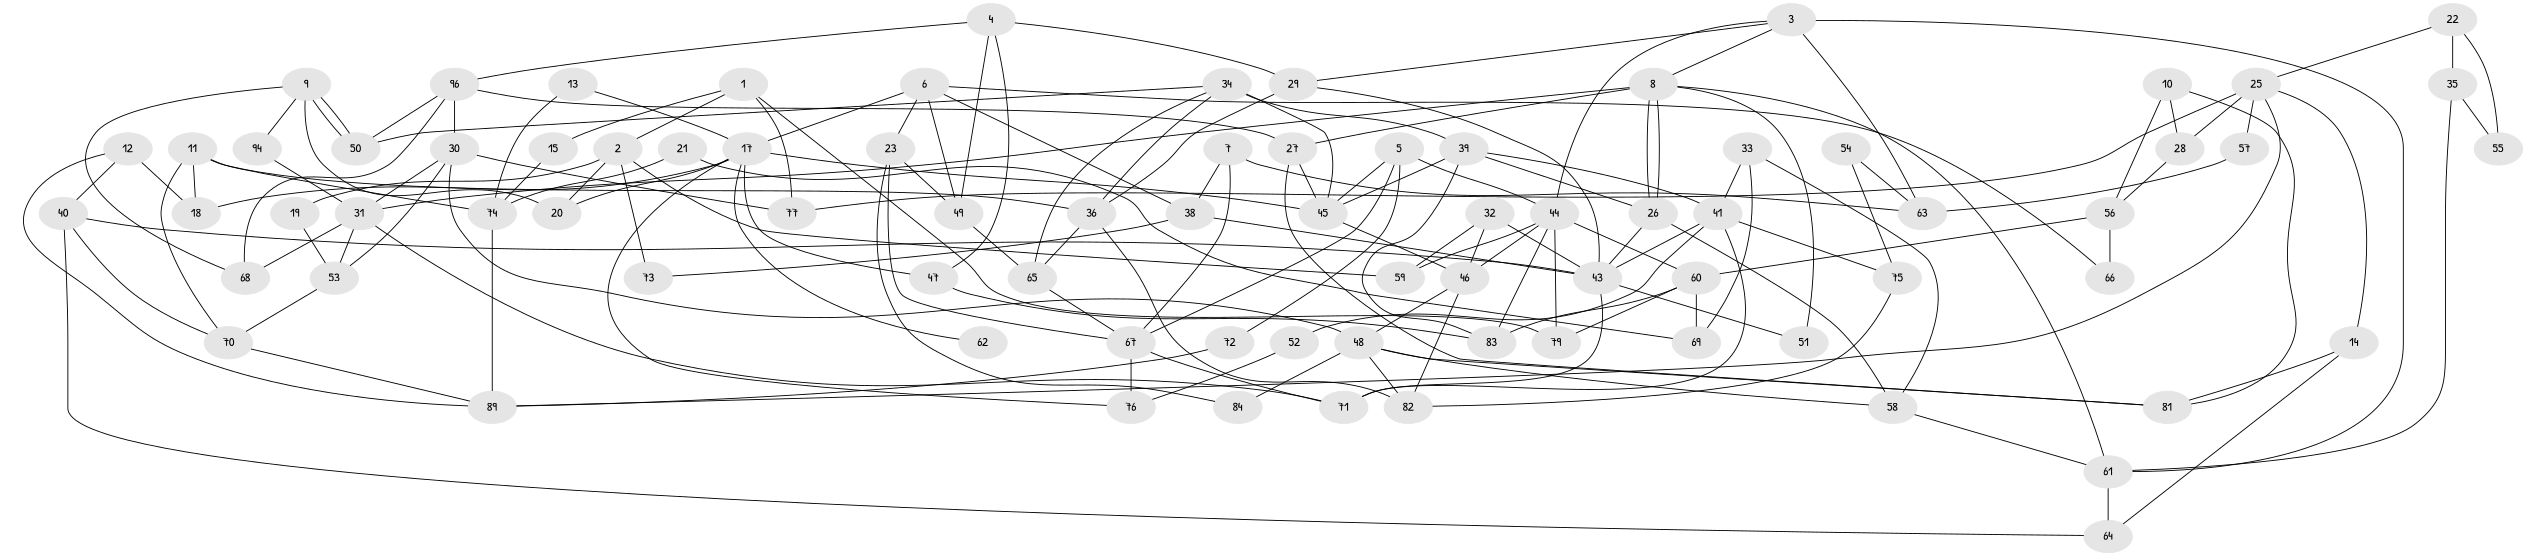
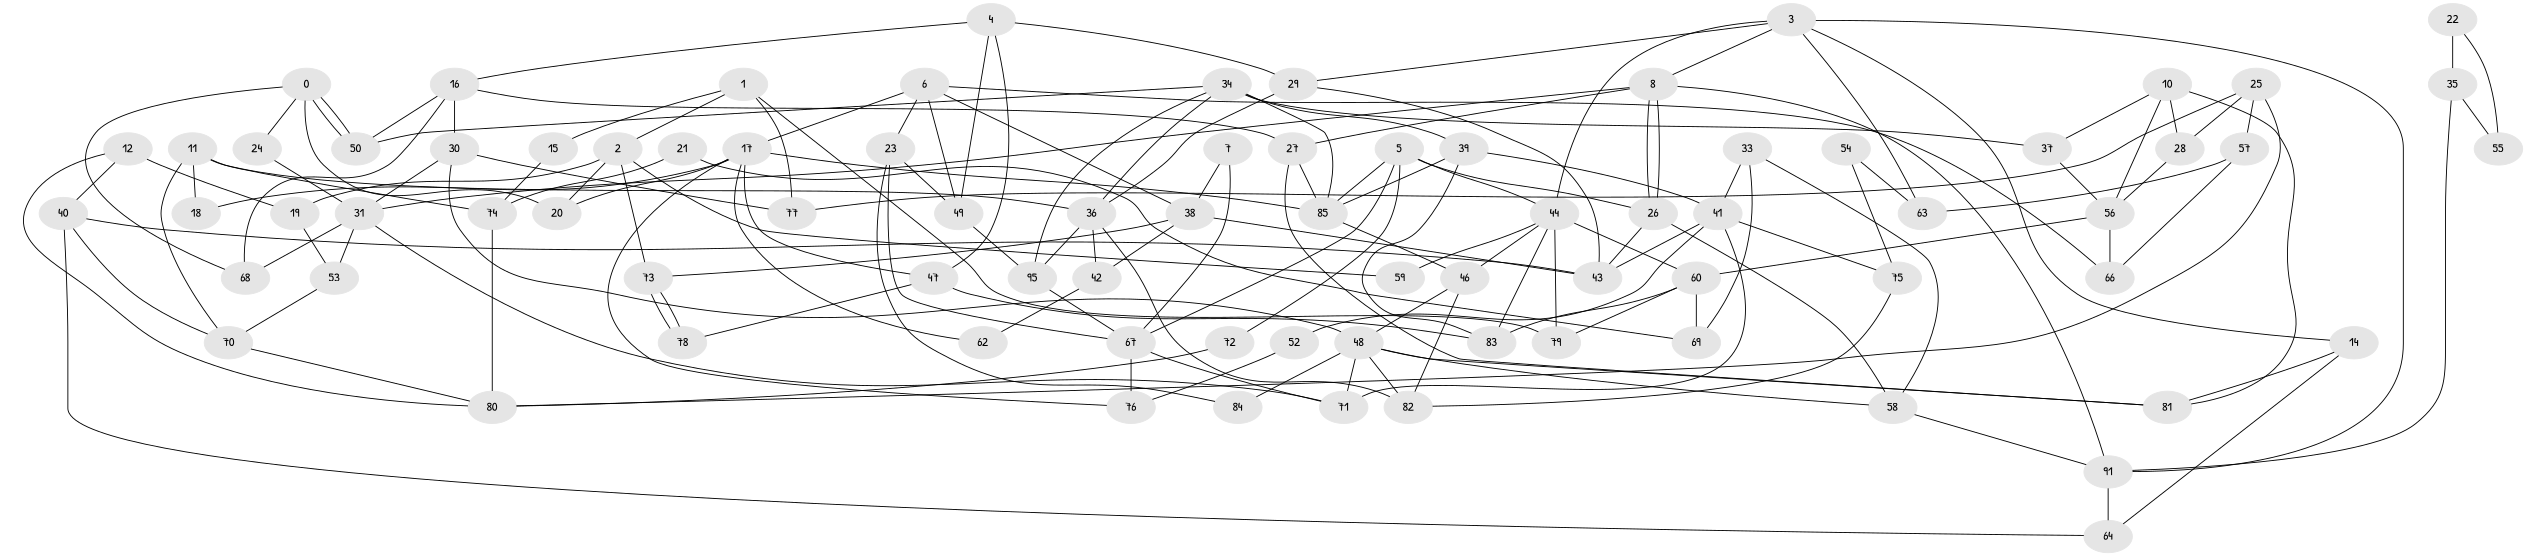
(2354, 52) -> none
(307, 84) -> (307, 84)
(455, 84) -> (455, 84)
(573, 84) -> none
(257, 149) -> (257, 149)
none -> (2047, 149)
(1555, 180) -> (1524, 186)
(162, 181) -> (210, 184)
(2362, 190) -> (2034, 246)
(1571, 194) -> none
(1323, 214) -> (1323, 214)
(1490, 214) -> none
none -> (2177, 214)
(402, 219) -> none
(1032, 278) -> (1032, 278)
none -> (1097, 278)
none -> (682, 343)
(1804, 343) -> none
(1503, 382) -> (1351, 375)
(492, 407) -> (492, 407)
(2108, 472) -> (2108, 472)
